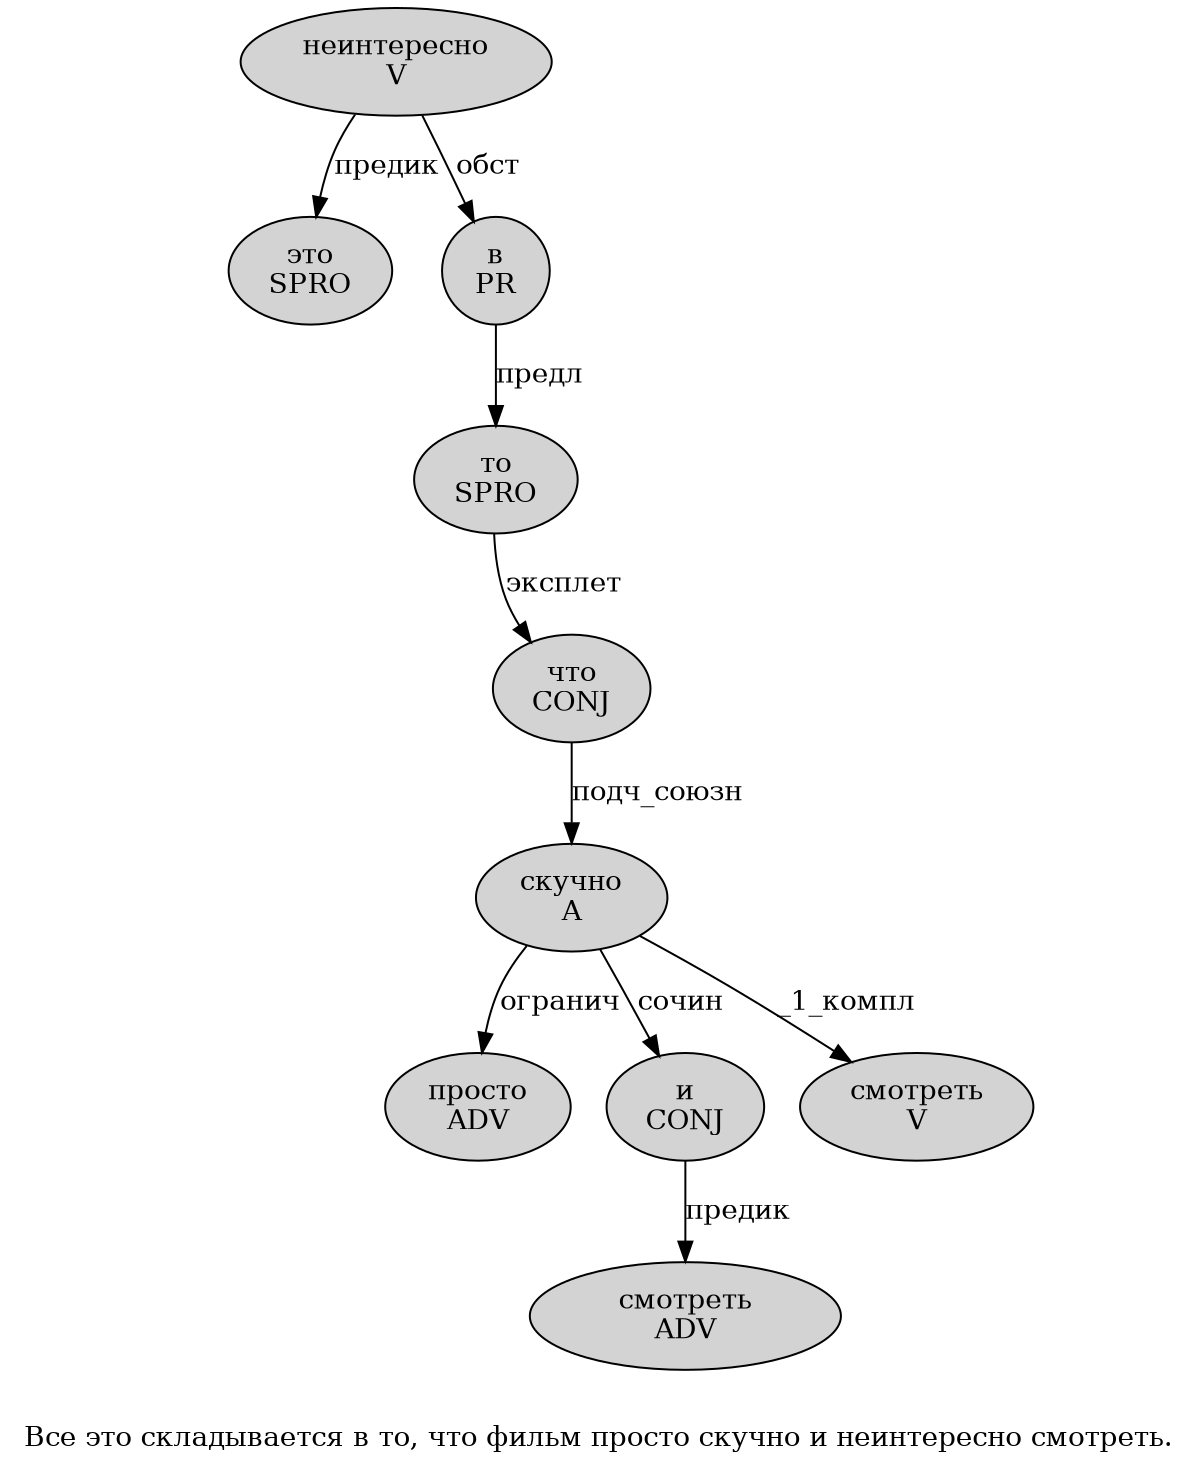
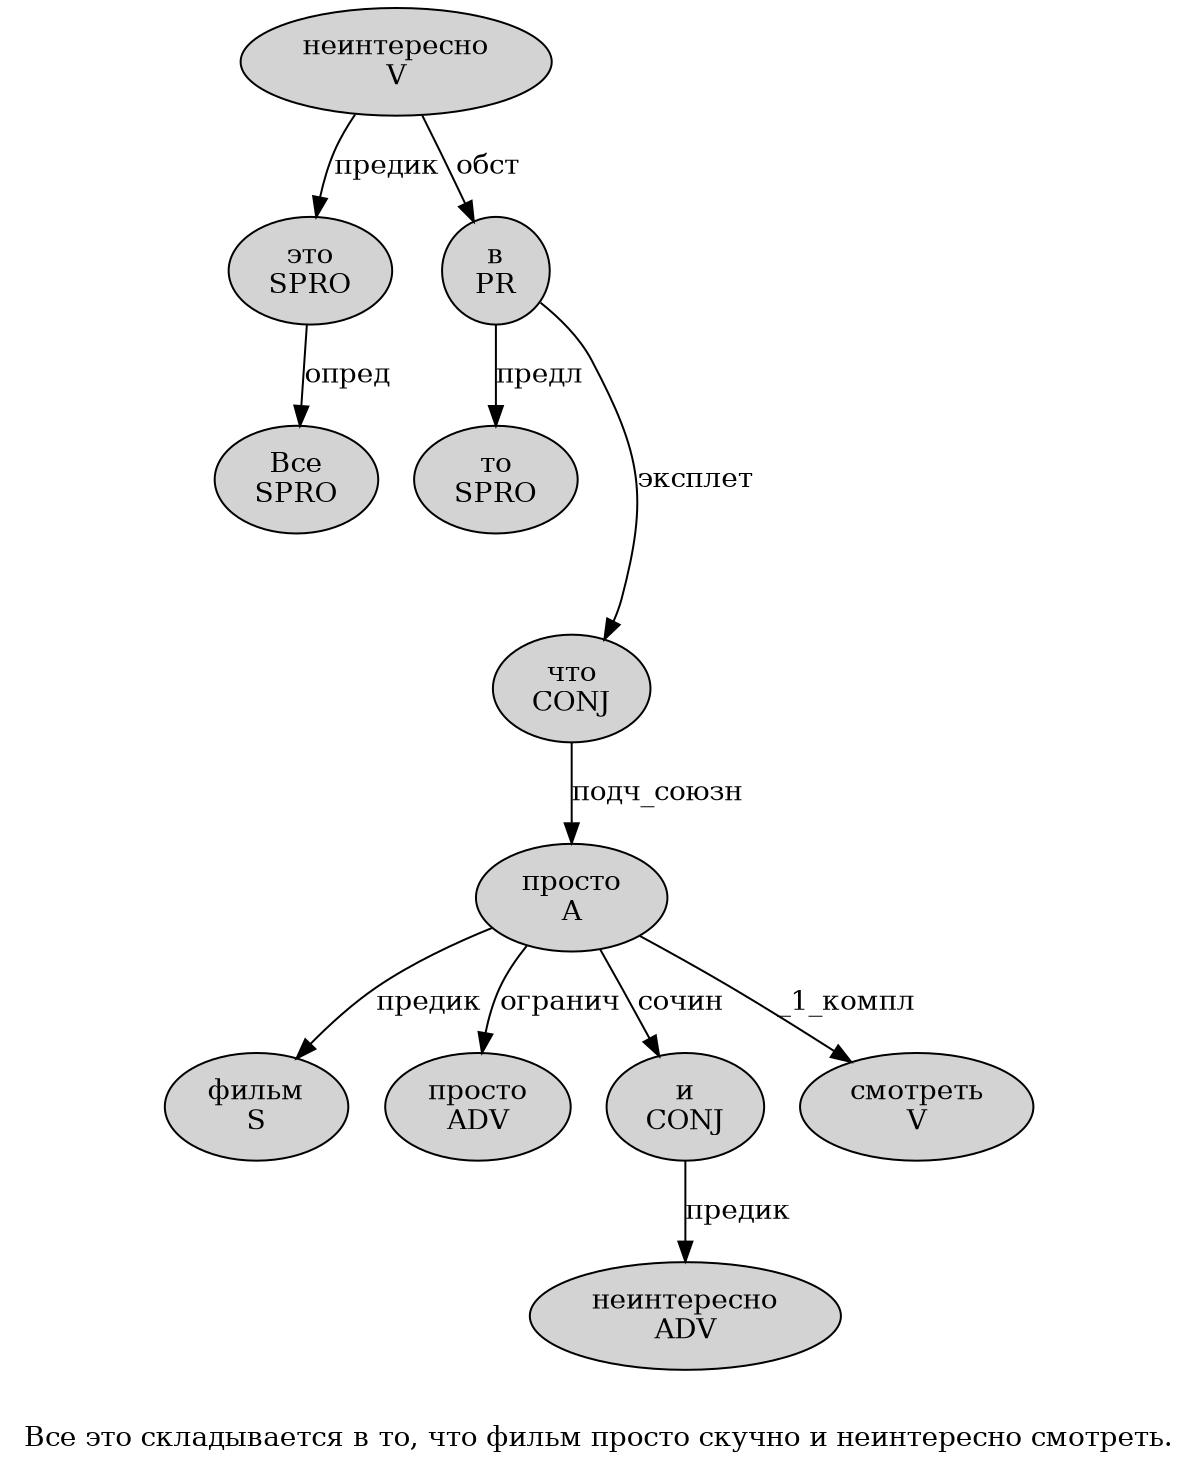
none -> (296, 480)
(500, 581) -> (630, 450)
(572, 898) -> (572, 898)
none -> (257, 1107)
(685, 1316) -> (685, 1316)
